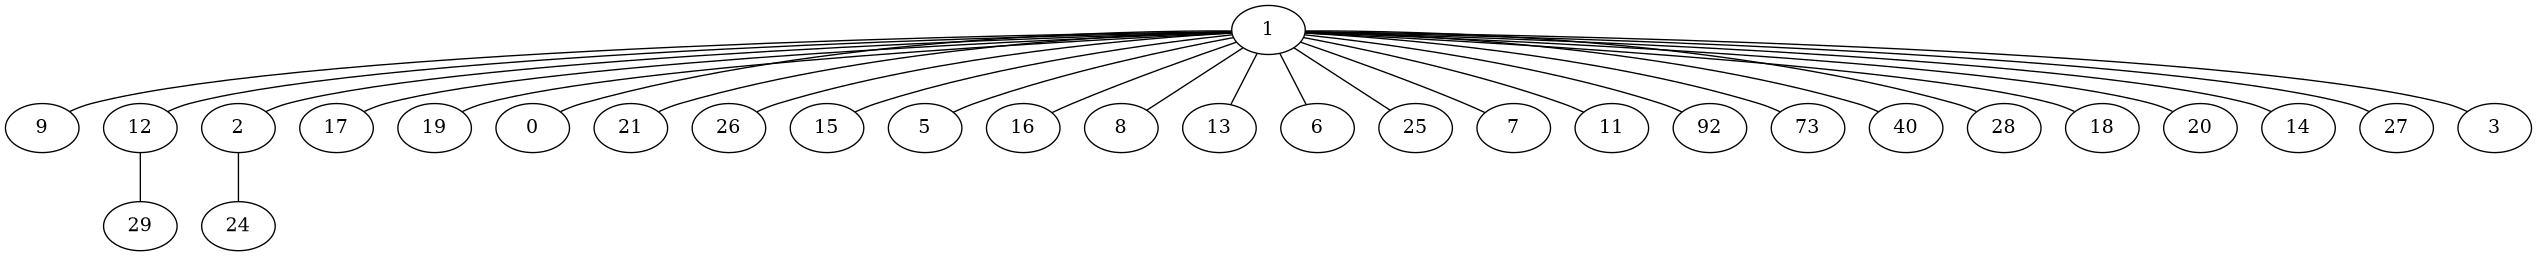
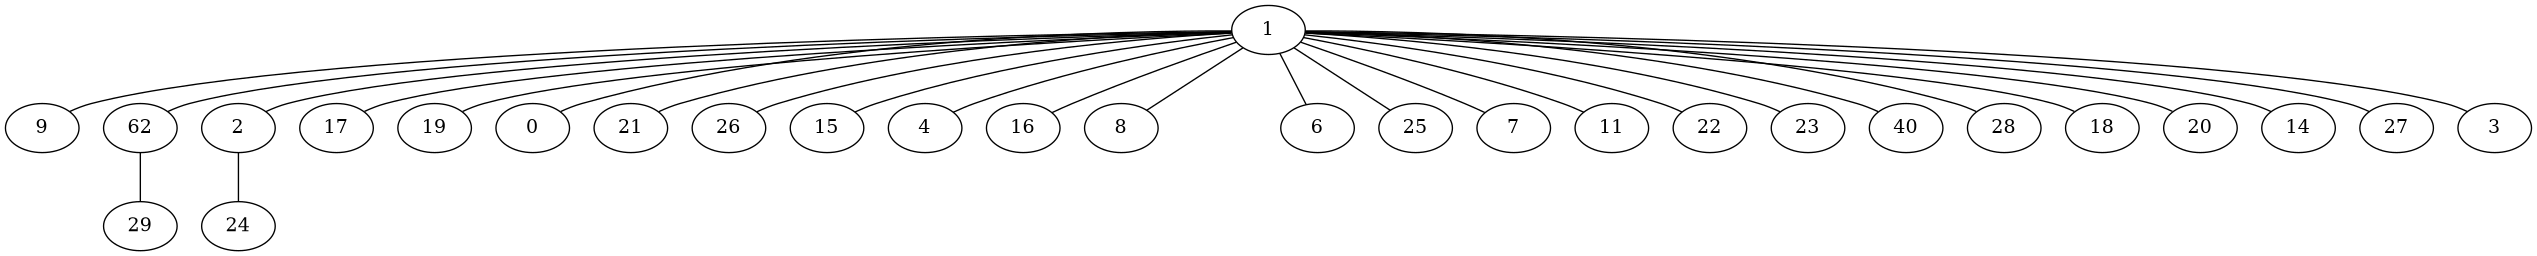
(140, 128) -> (140, 128)
(925, 128) -> (925, 128)
(1219, 128) -> none
(1710, 128) -> (1710, 128)
(1808, 128) -> (1808, 128)
